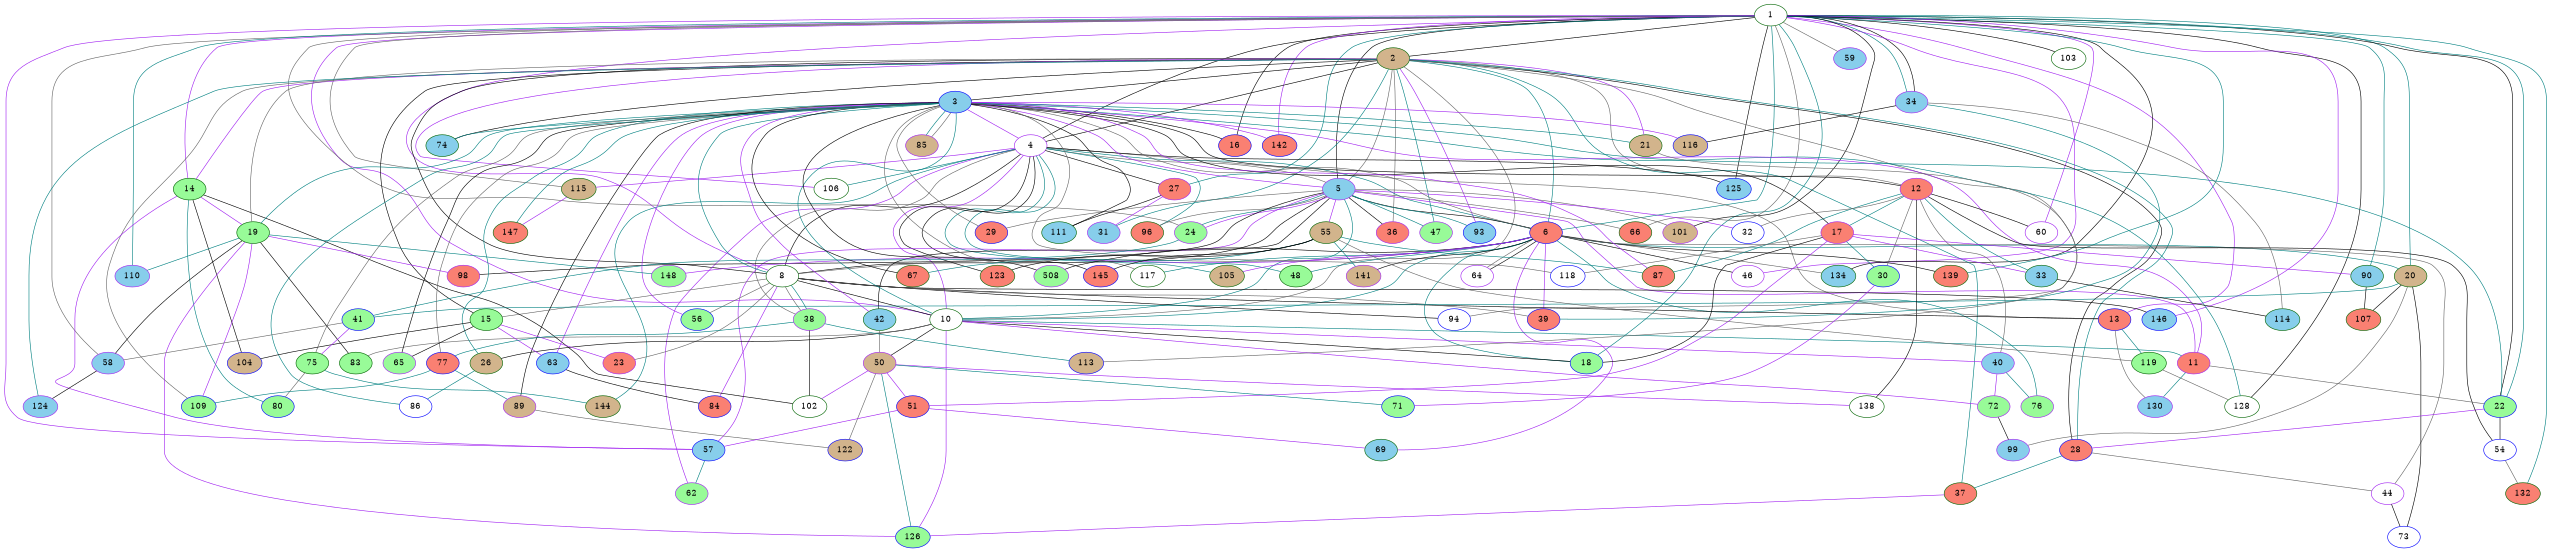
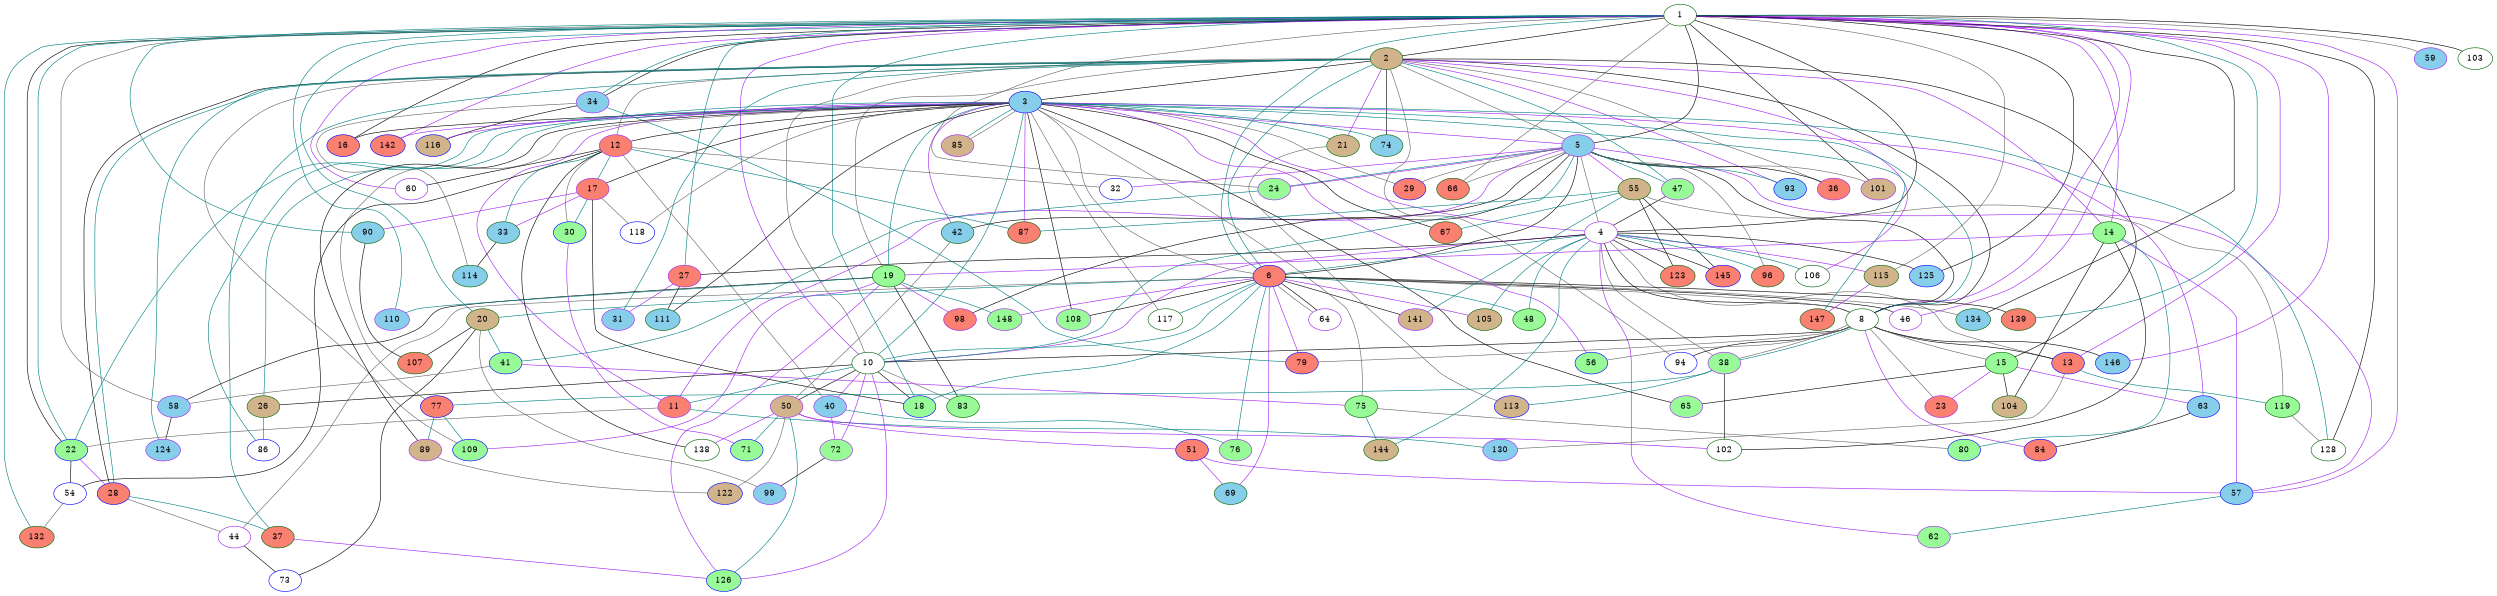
(1220, 100) -> (1639, 211)
(1051, 276) -> (1074, 320)
(1544, 320) -> (1302, 363)
(245, 363) -> (2009, 407)
(1352, 392) -> none
